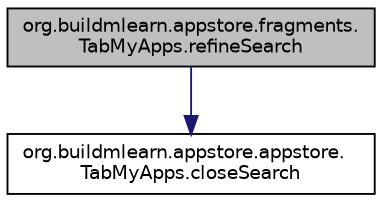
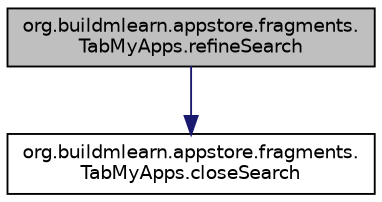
(191, 164) -> (191, 164)
